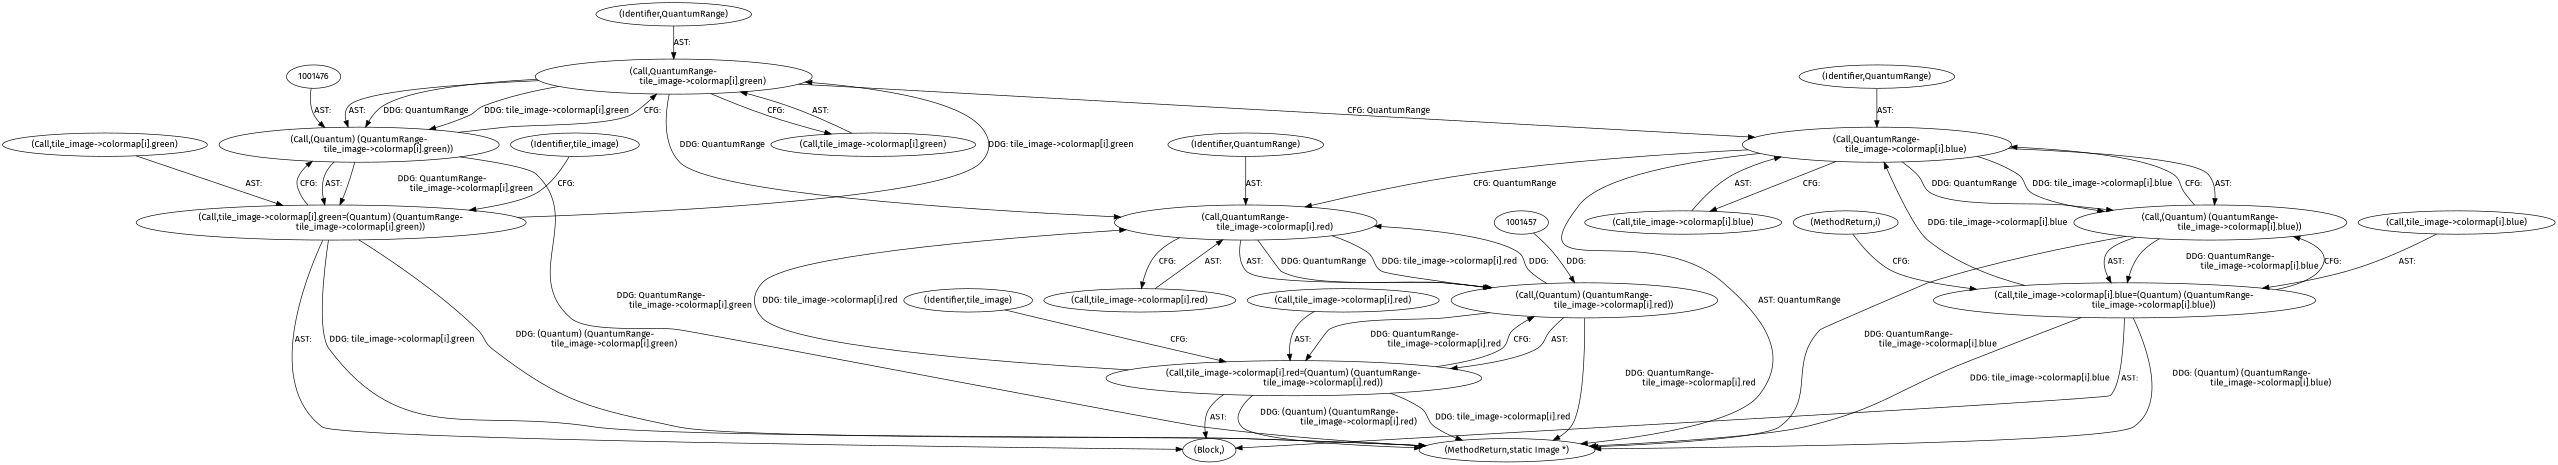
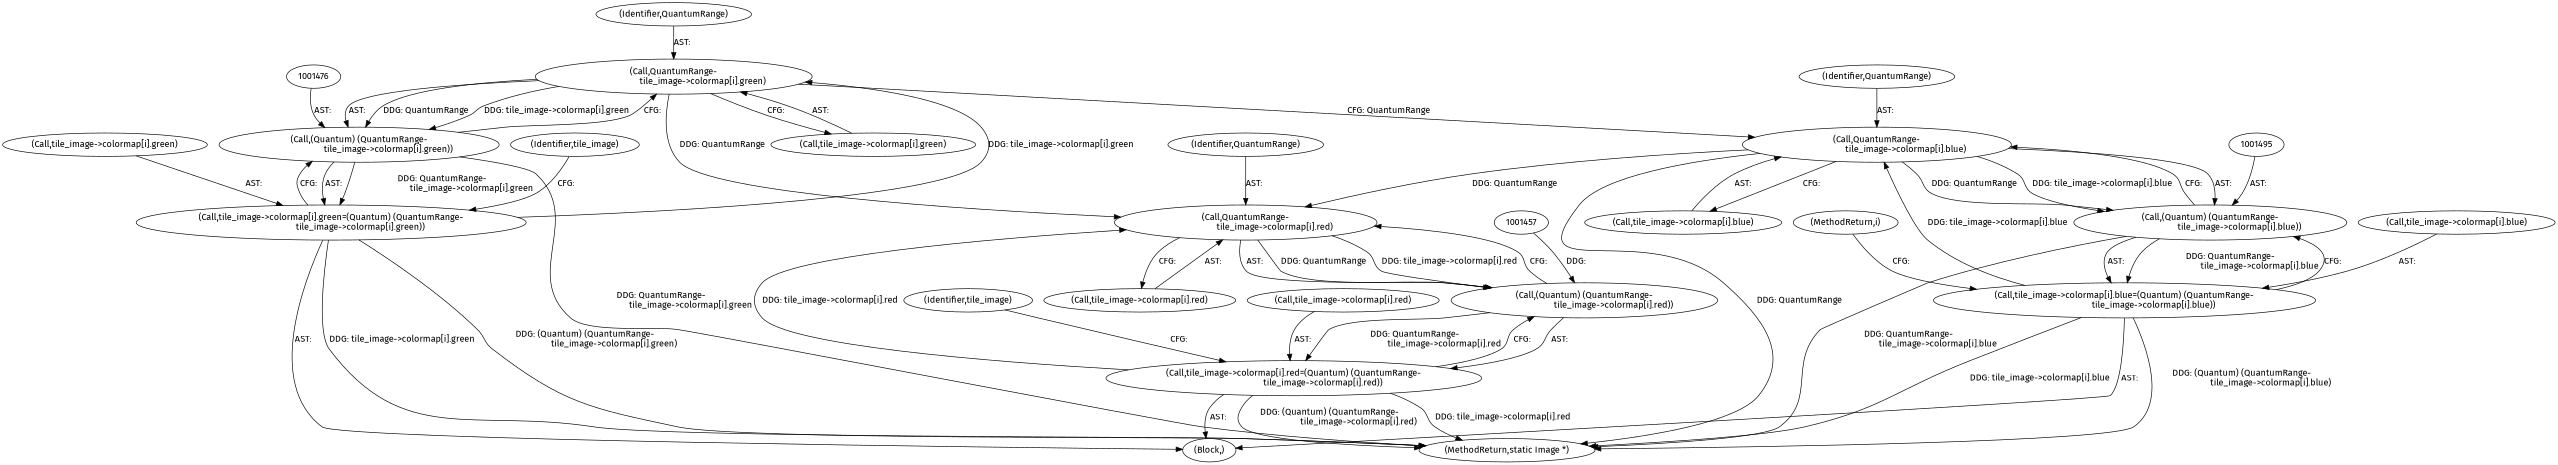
none -> (2256, 145)
(1515, 184) -> (1515, 184)
(1540, 261) -> (1540, 261)
(1800, 300) -> (1800, 300)
(1582, 381) -> none
